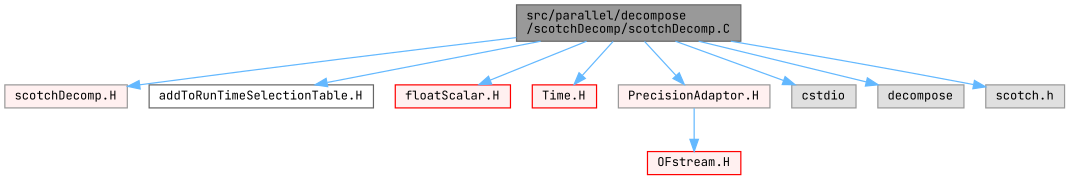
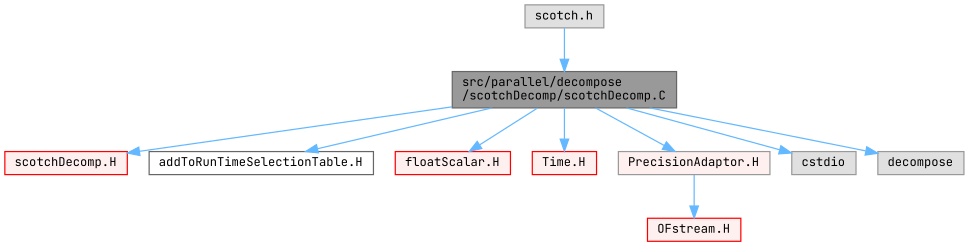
(852, 62) -> (564, 44)
(66, 96) -> (66, 163)
